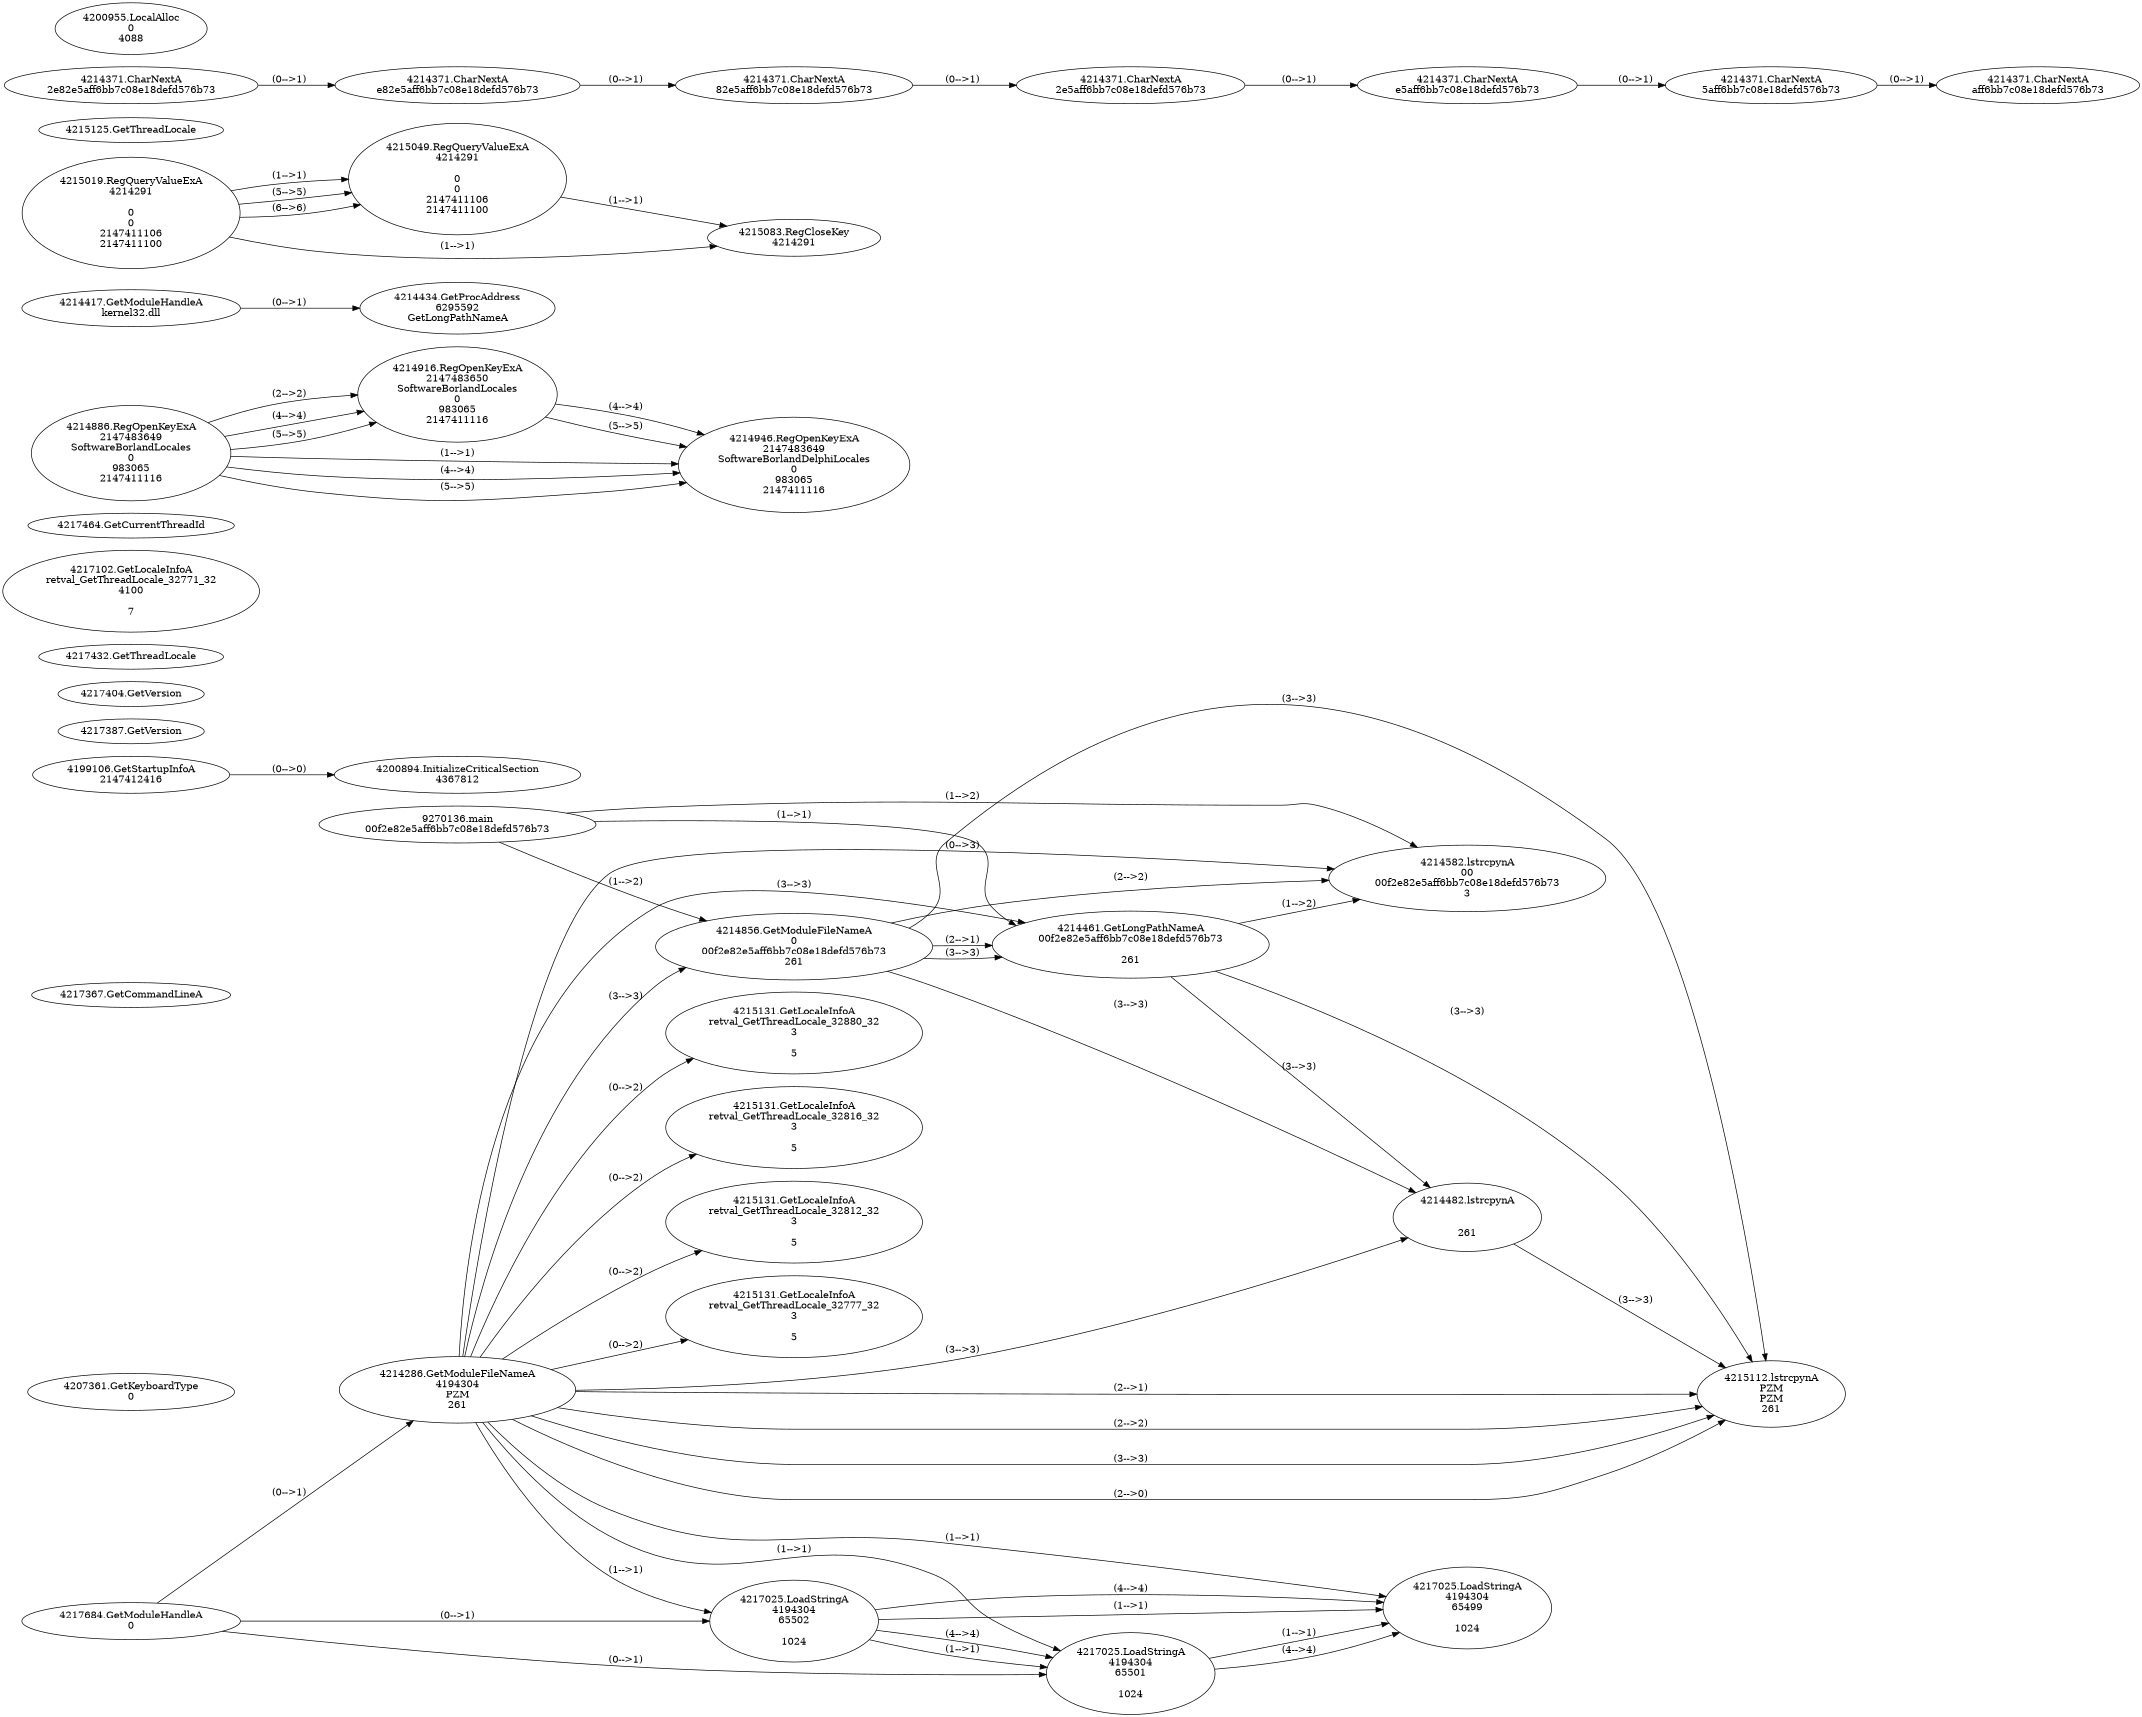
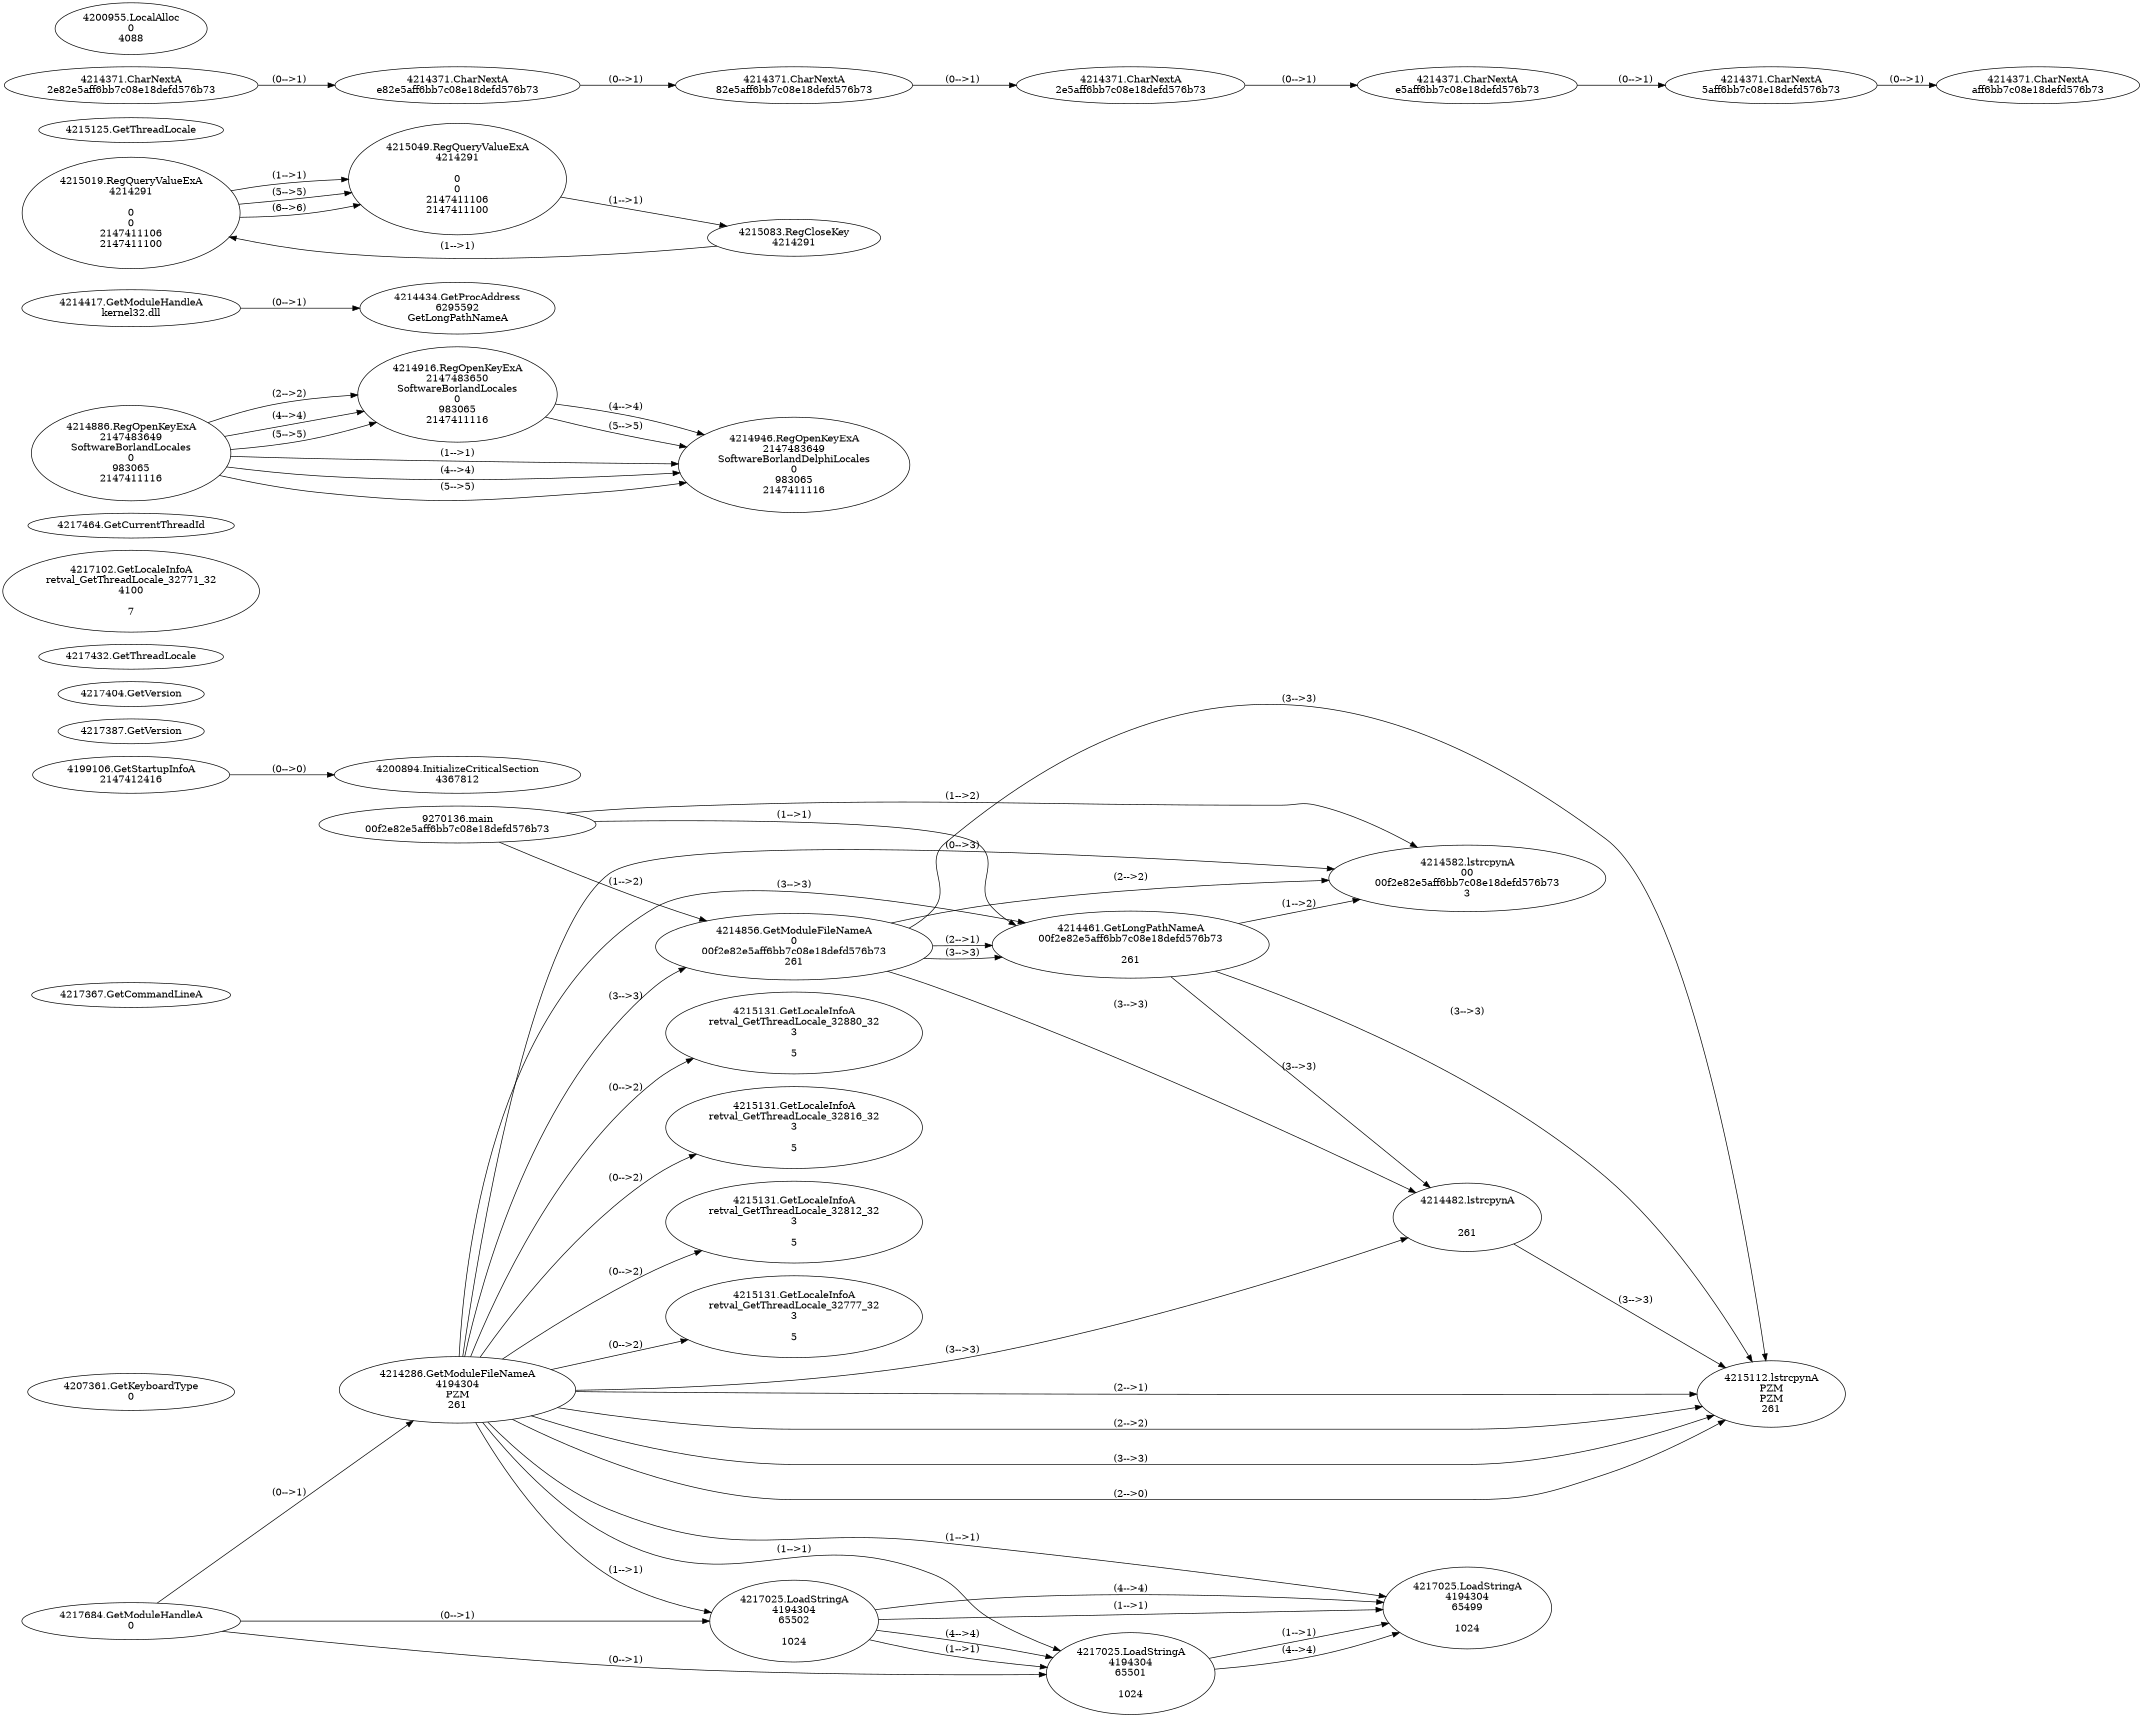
(469, 258) -> (476, 258)
